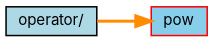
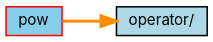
(116, 21) -> (82, 21)
